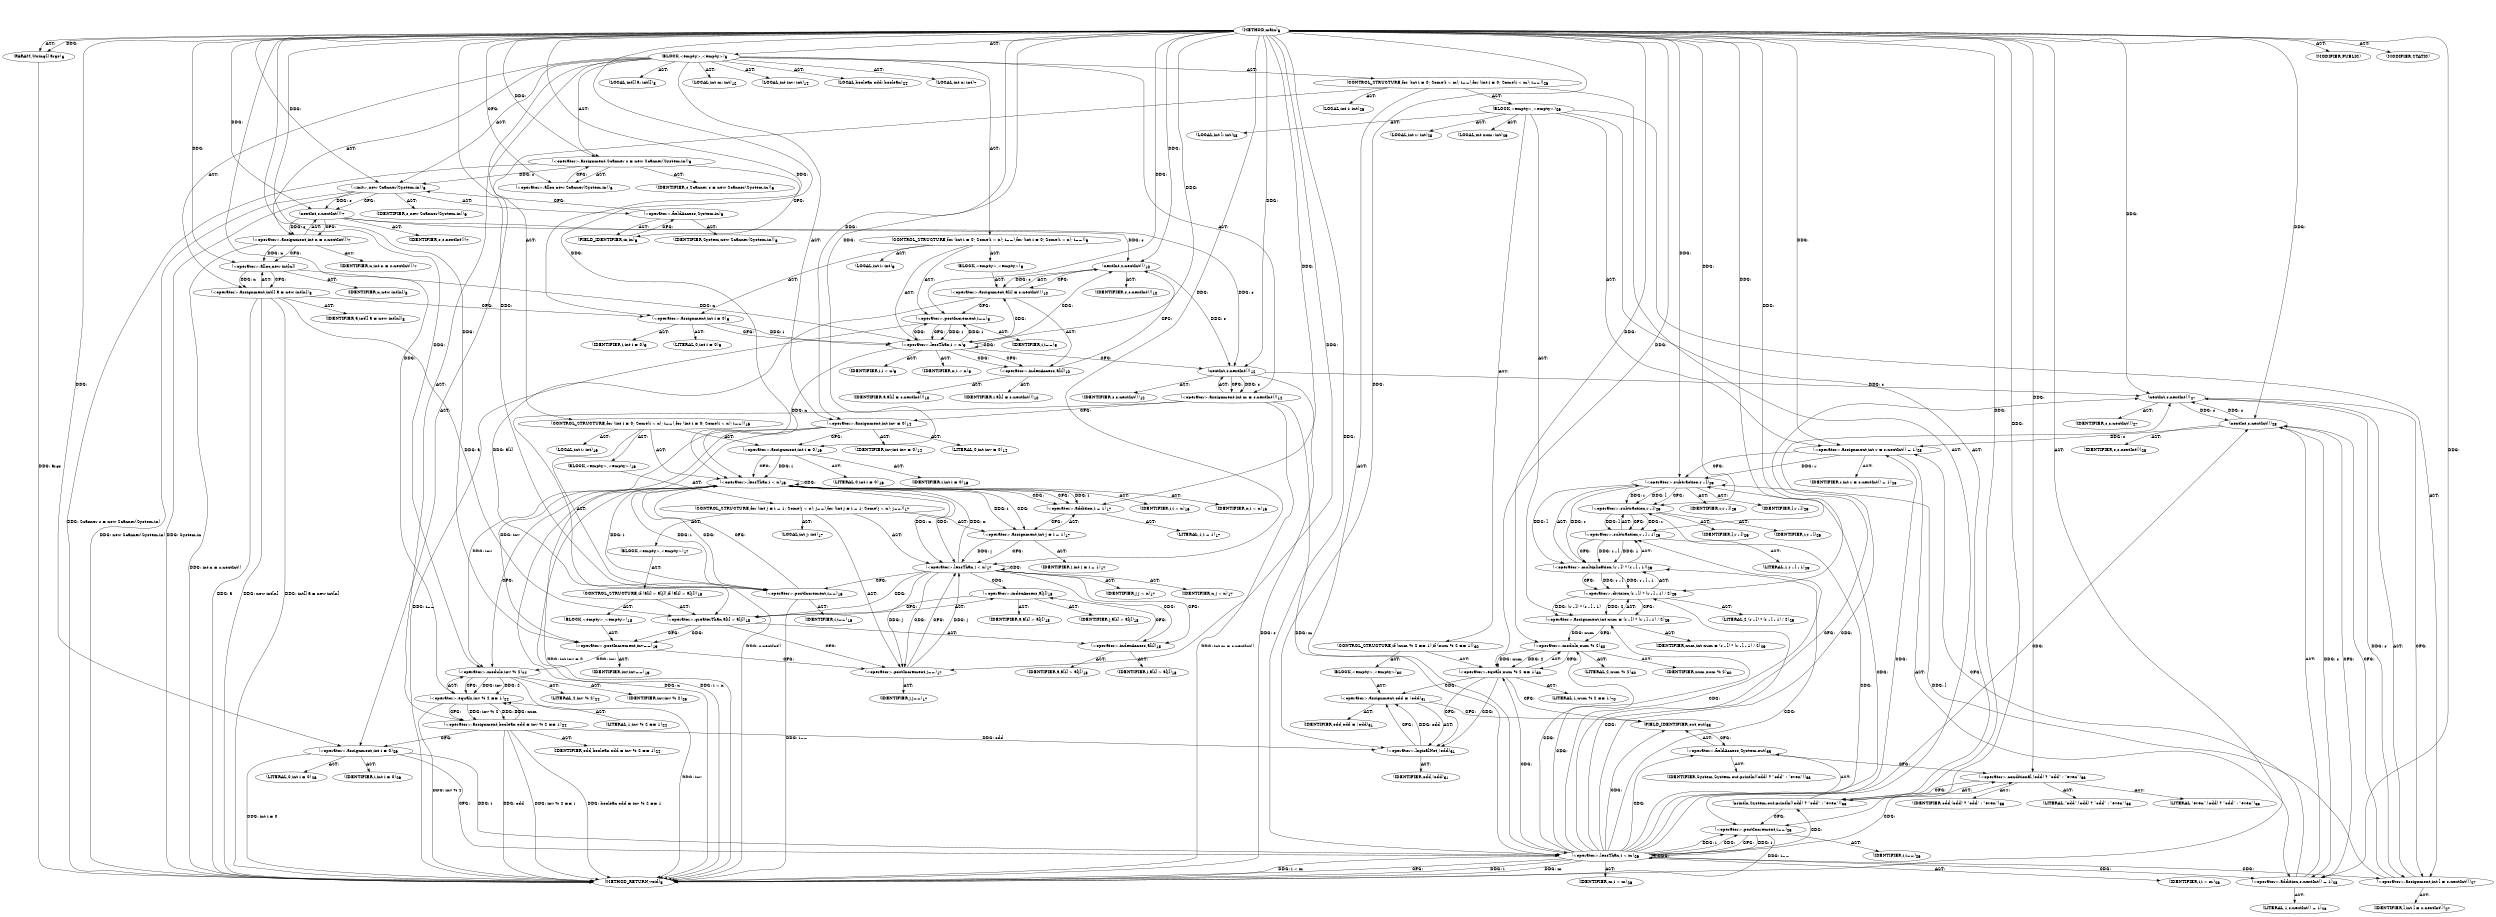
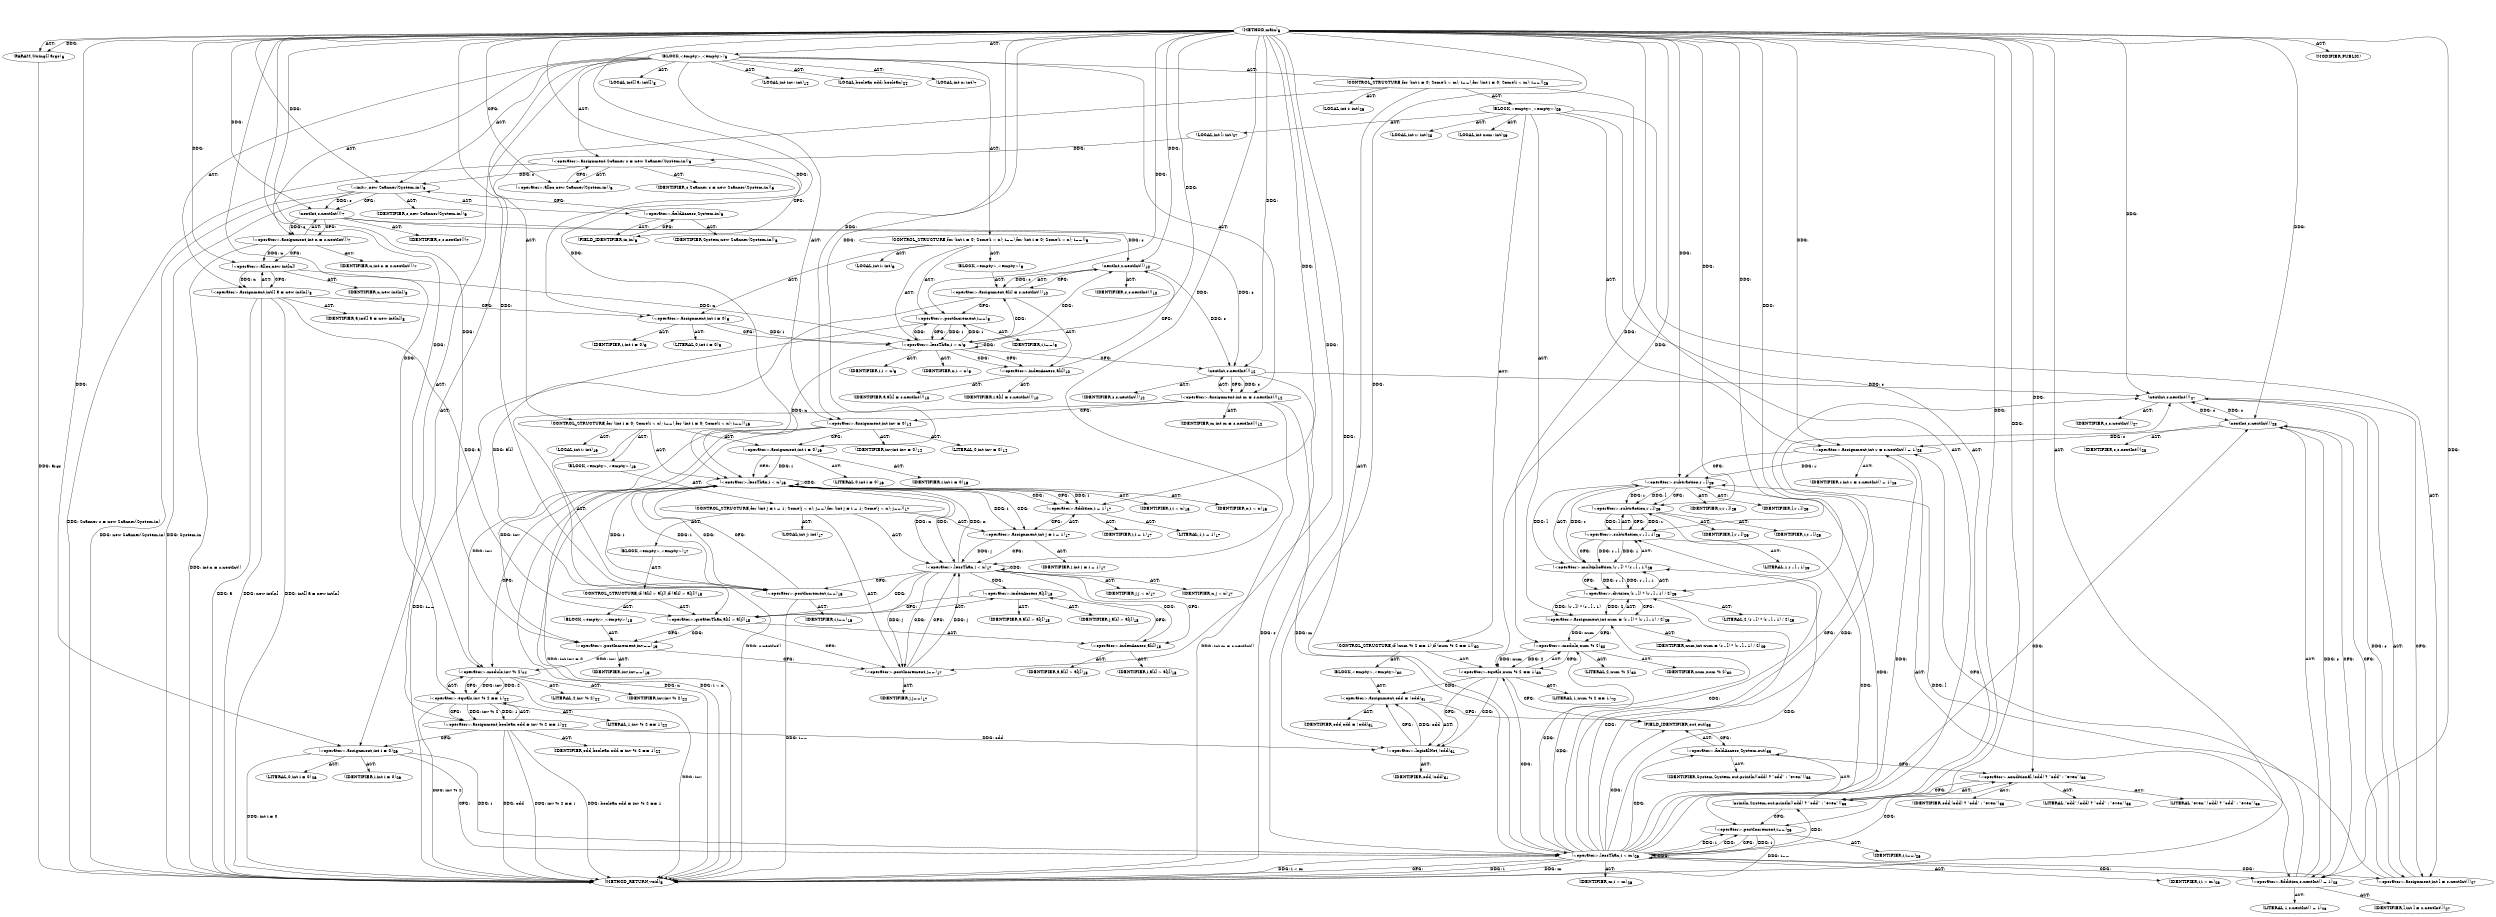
(795, 34) -> (952, 153)
(2408, 57) -> none
(714, 83) -> none
(1235, 135) -> (1235, 135)
none -> (1221, 424)
none -> (1127, 535)
(1902, 659) -> (1902, 659)
(685, 698) -> (685, 698)
(585, 711) -> (552, 712)
(526, 712) -> (526, 712)
(2420, 894) -> (2352, 895)
